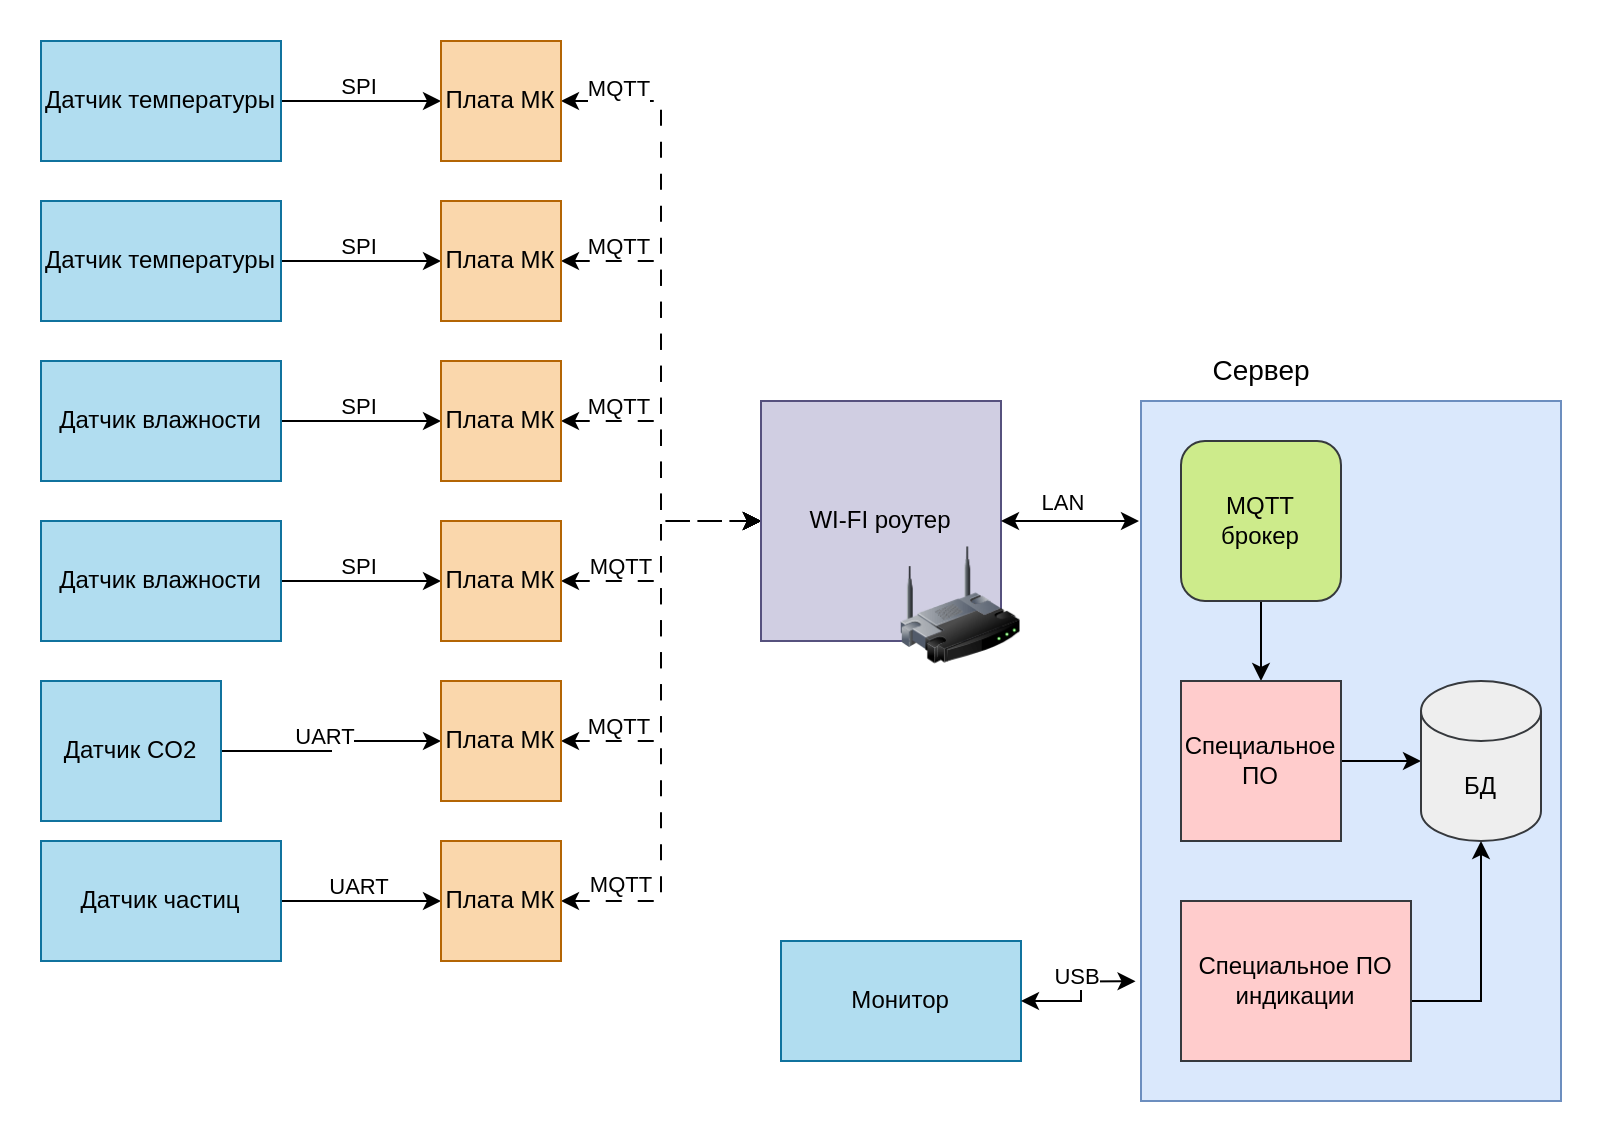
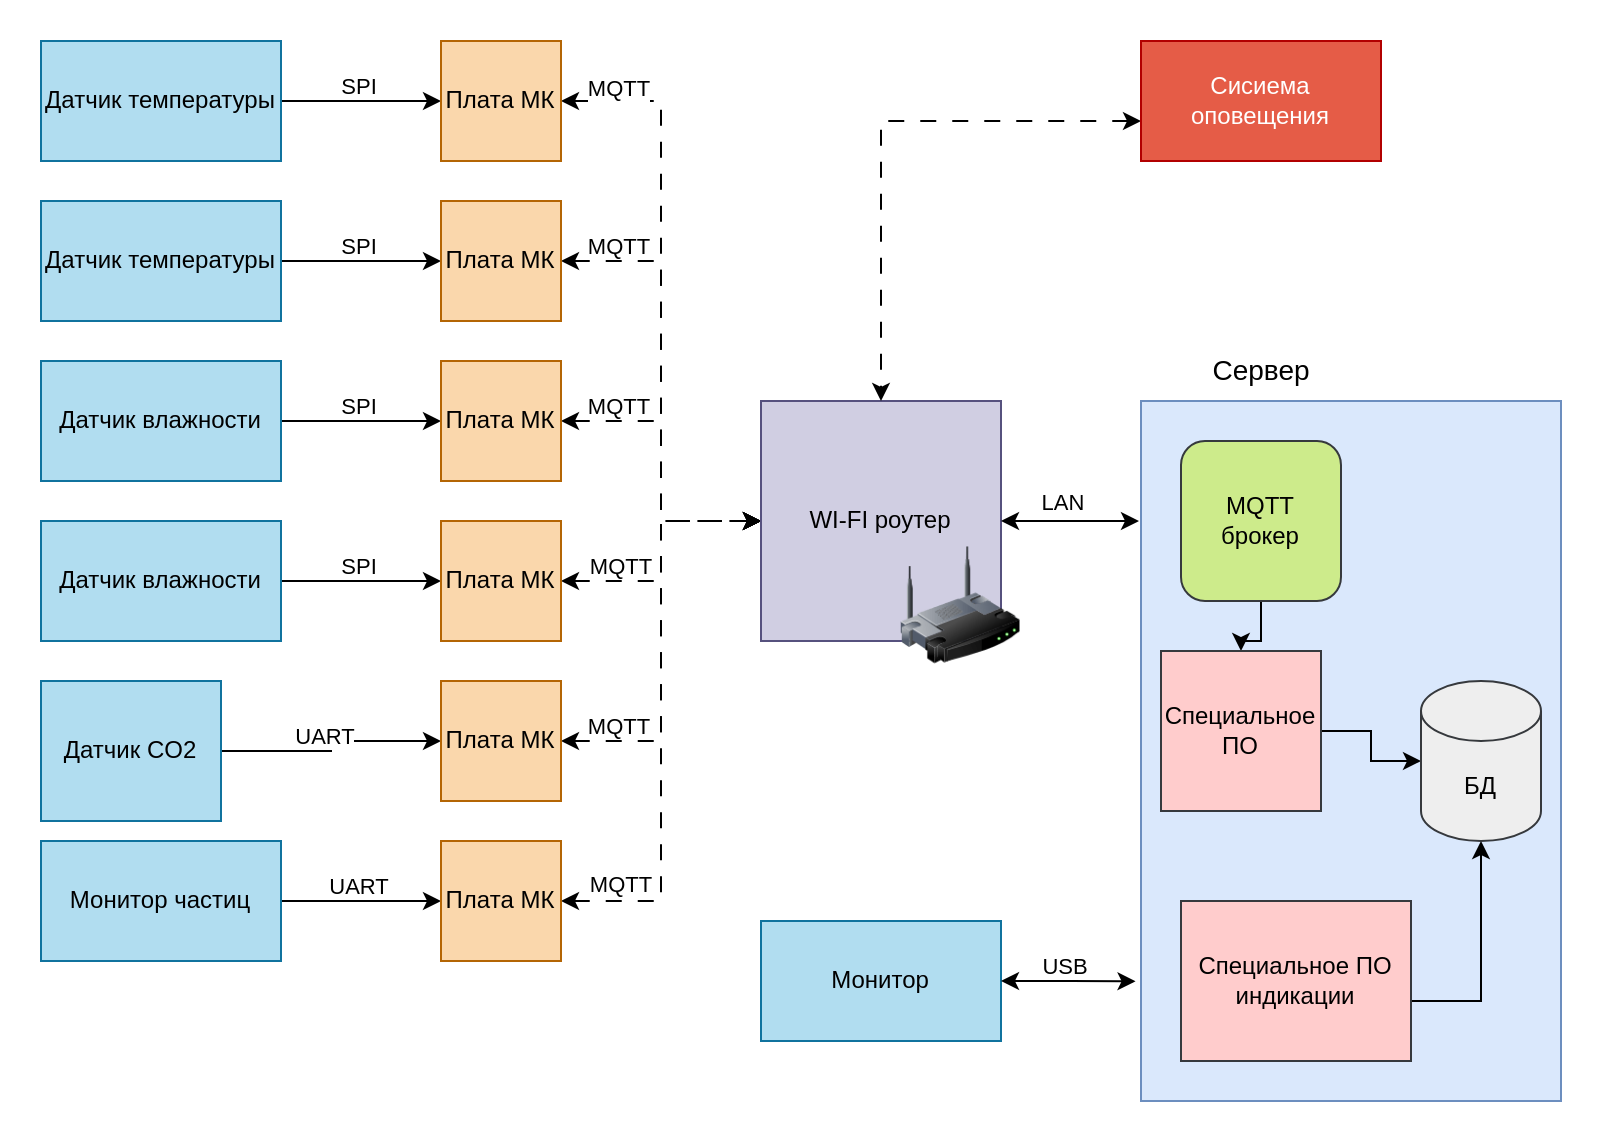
none -> (1261, 101)
none -> (1088, 121)
(1261, 761) -> (1241, 731)
(161, 901) -> (161, 901)
(901, 1001) -> (881, 981)
